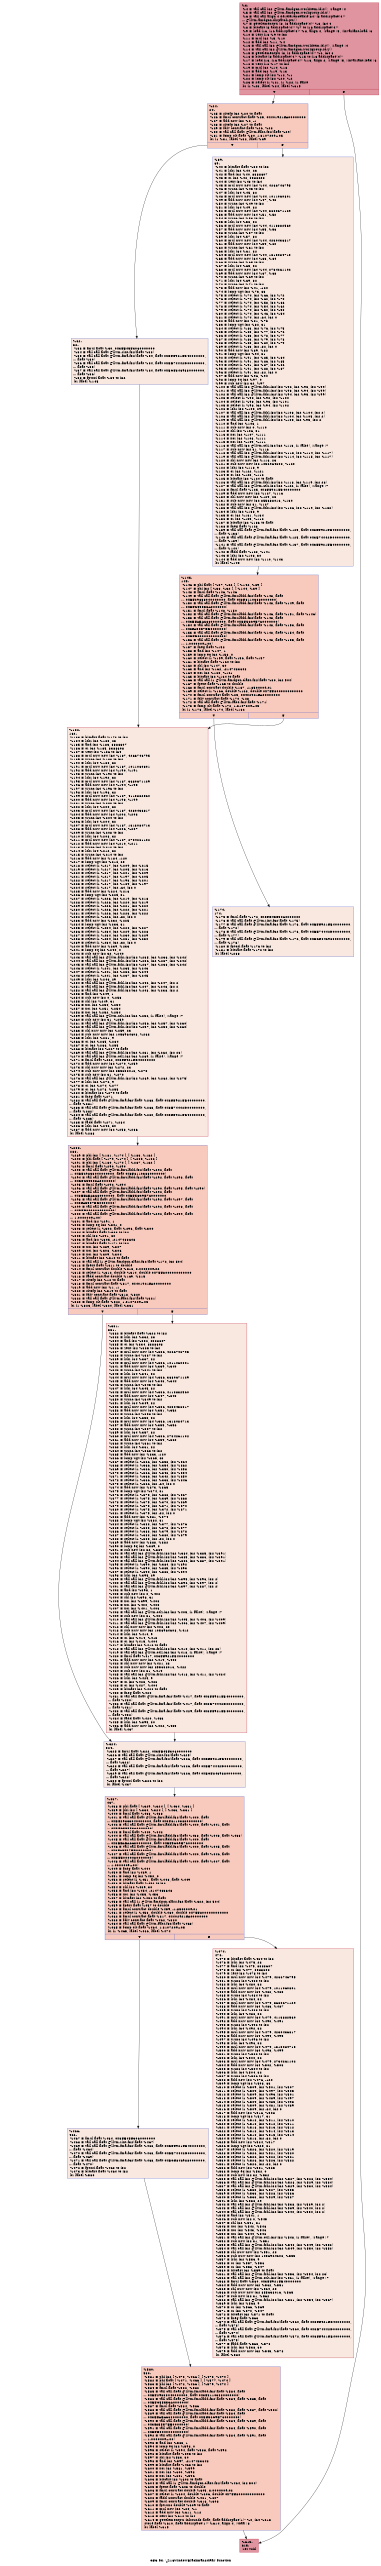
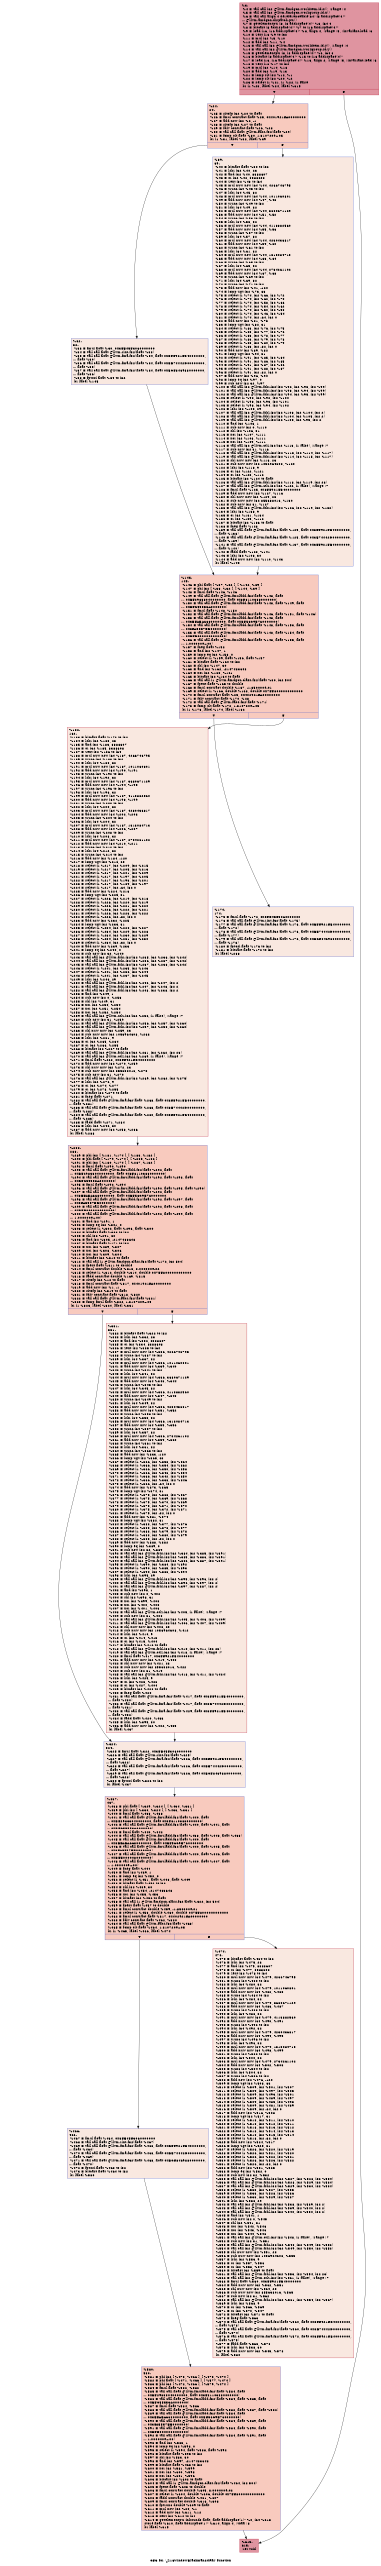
(139, 555) -> (178, 479)
(109, 1302) -> (111, 1302)
